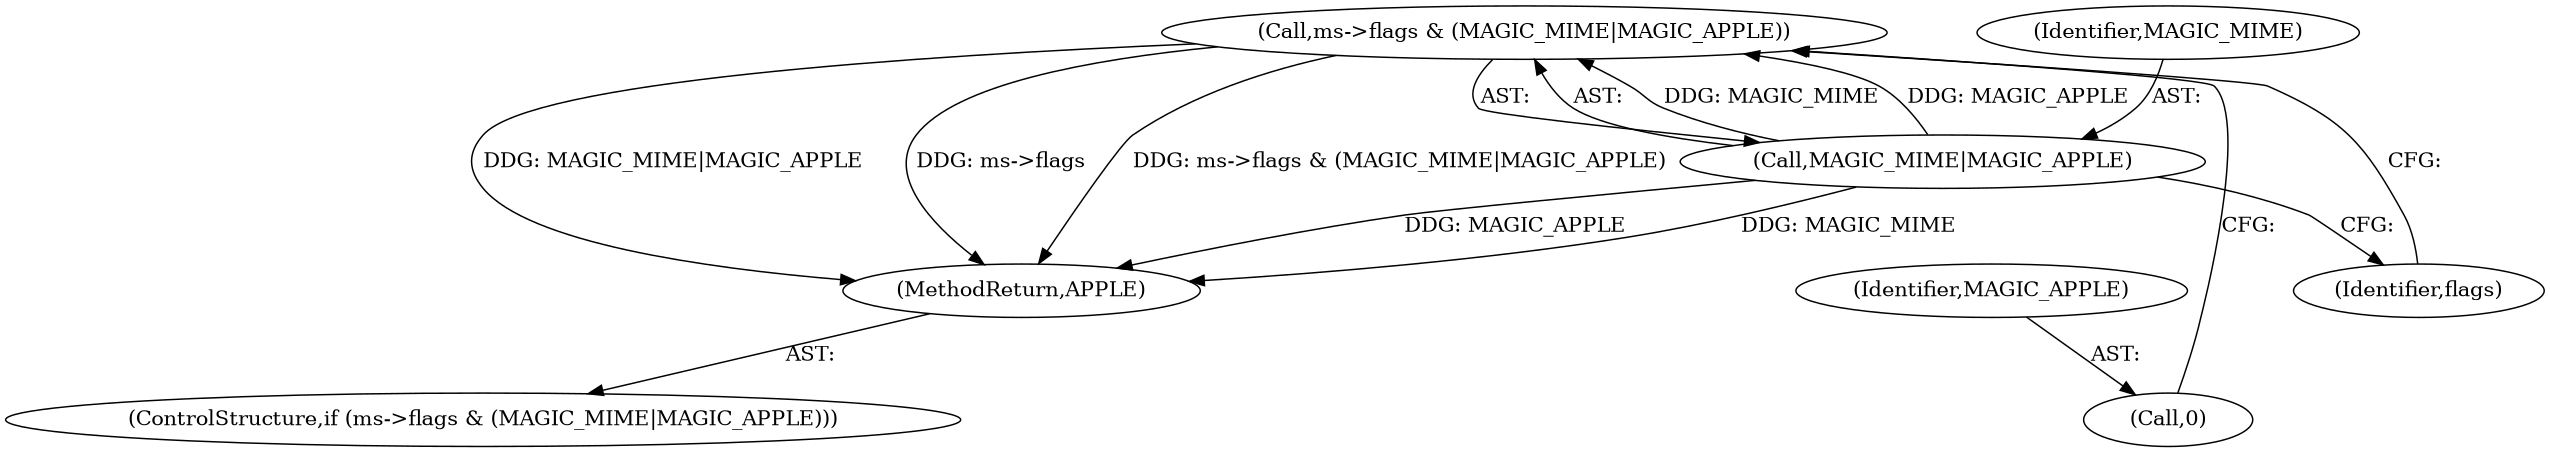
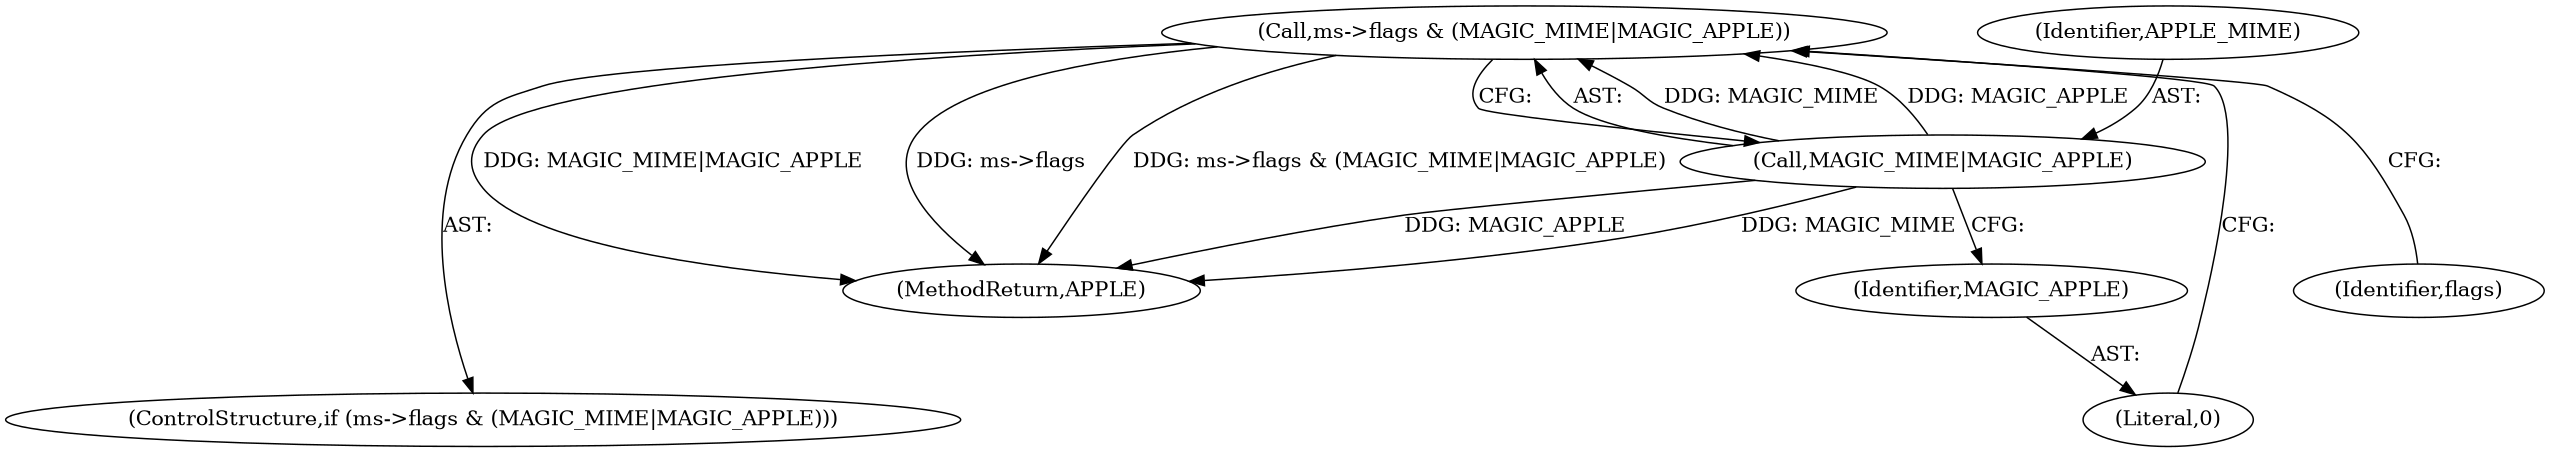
(2168, 33) -> (2168, 33)
(1509, 97) -> (1509, 97)
(2270, 202) -> (1964, 219)
(766, 352) -> (695, 67)
(2168, 420) -> (2168, 420)
